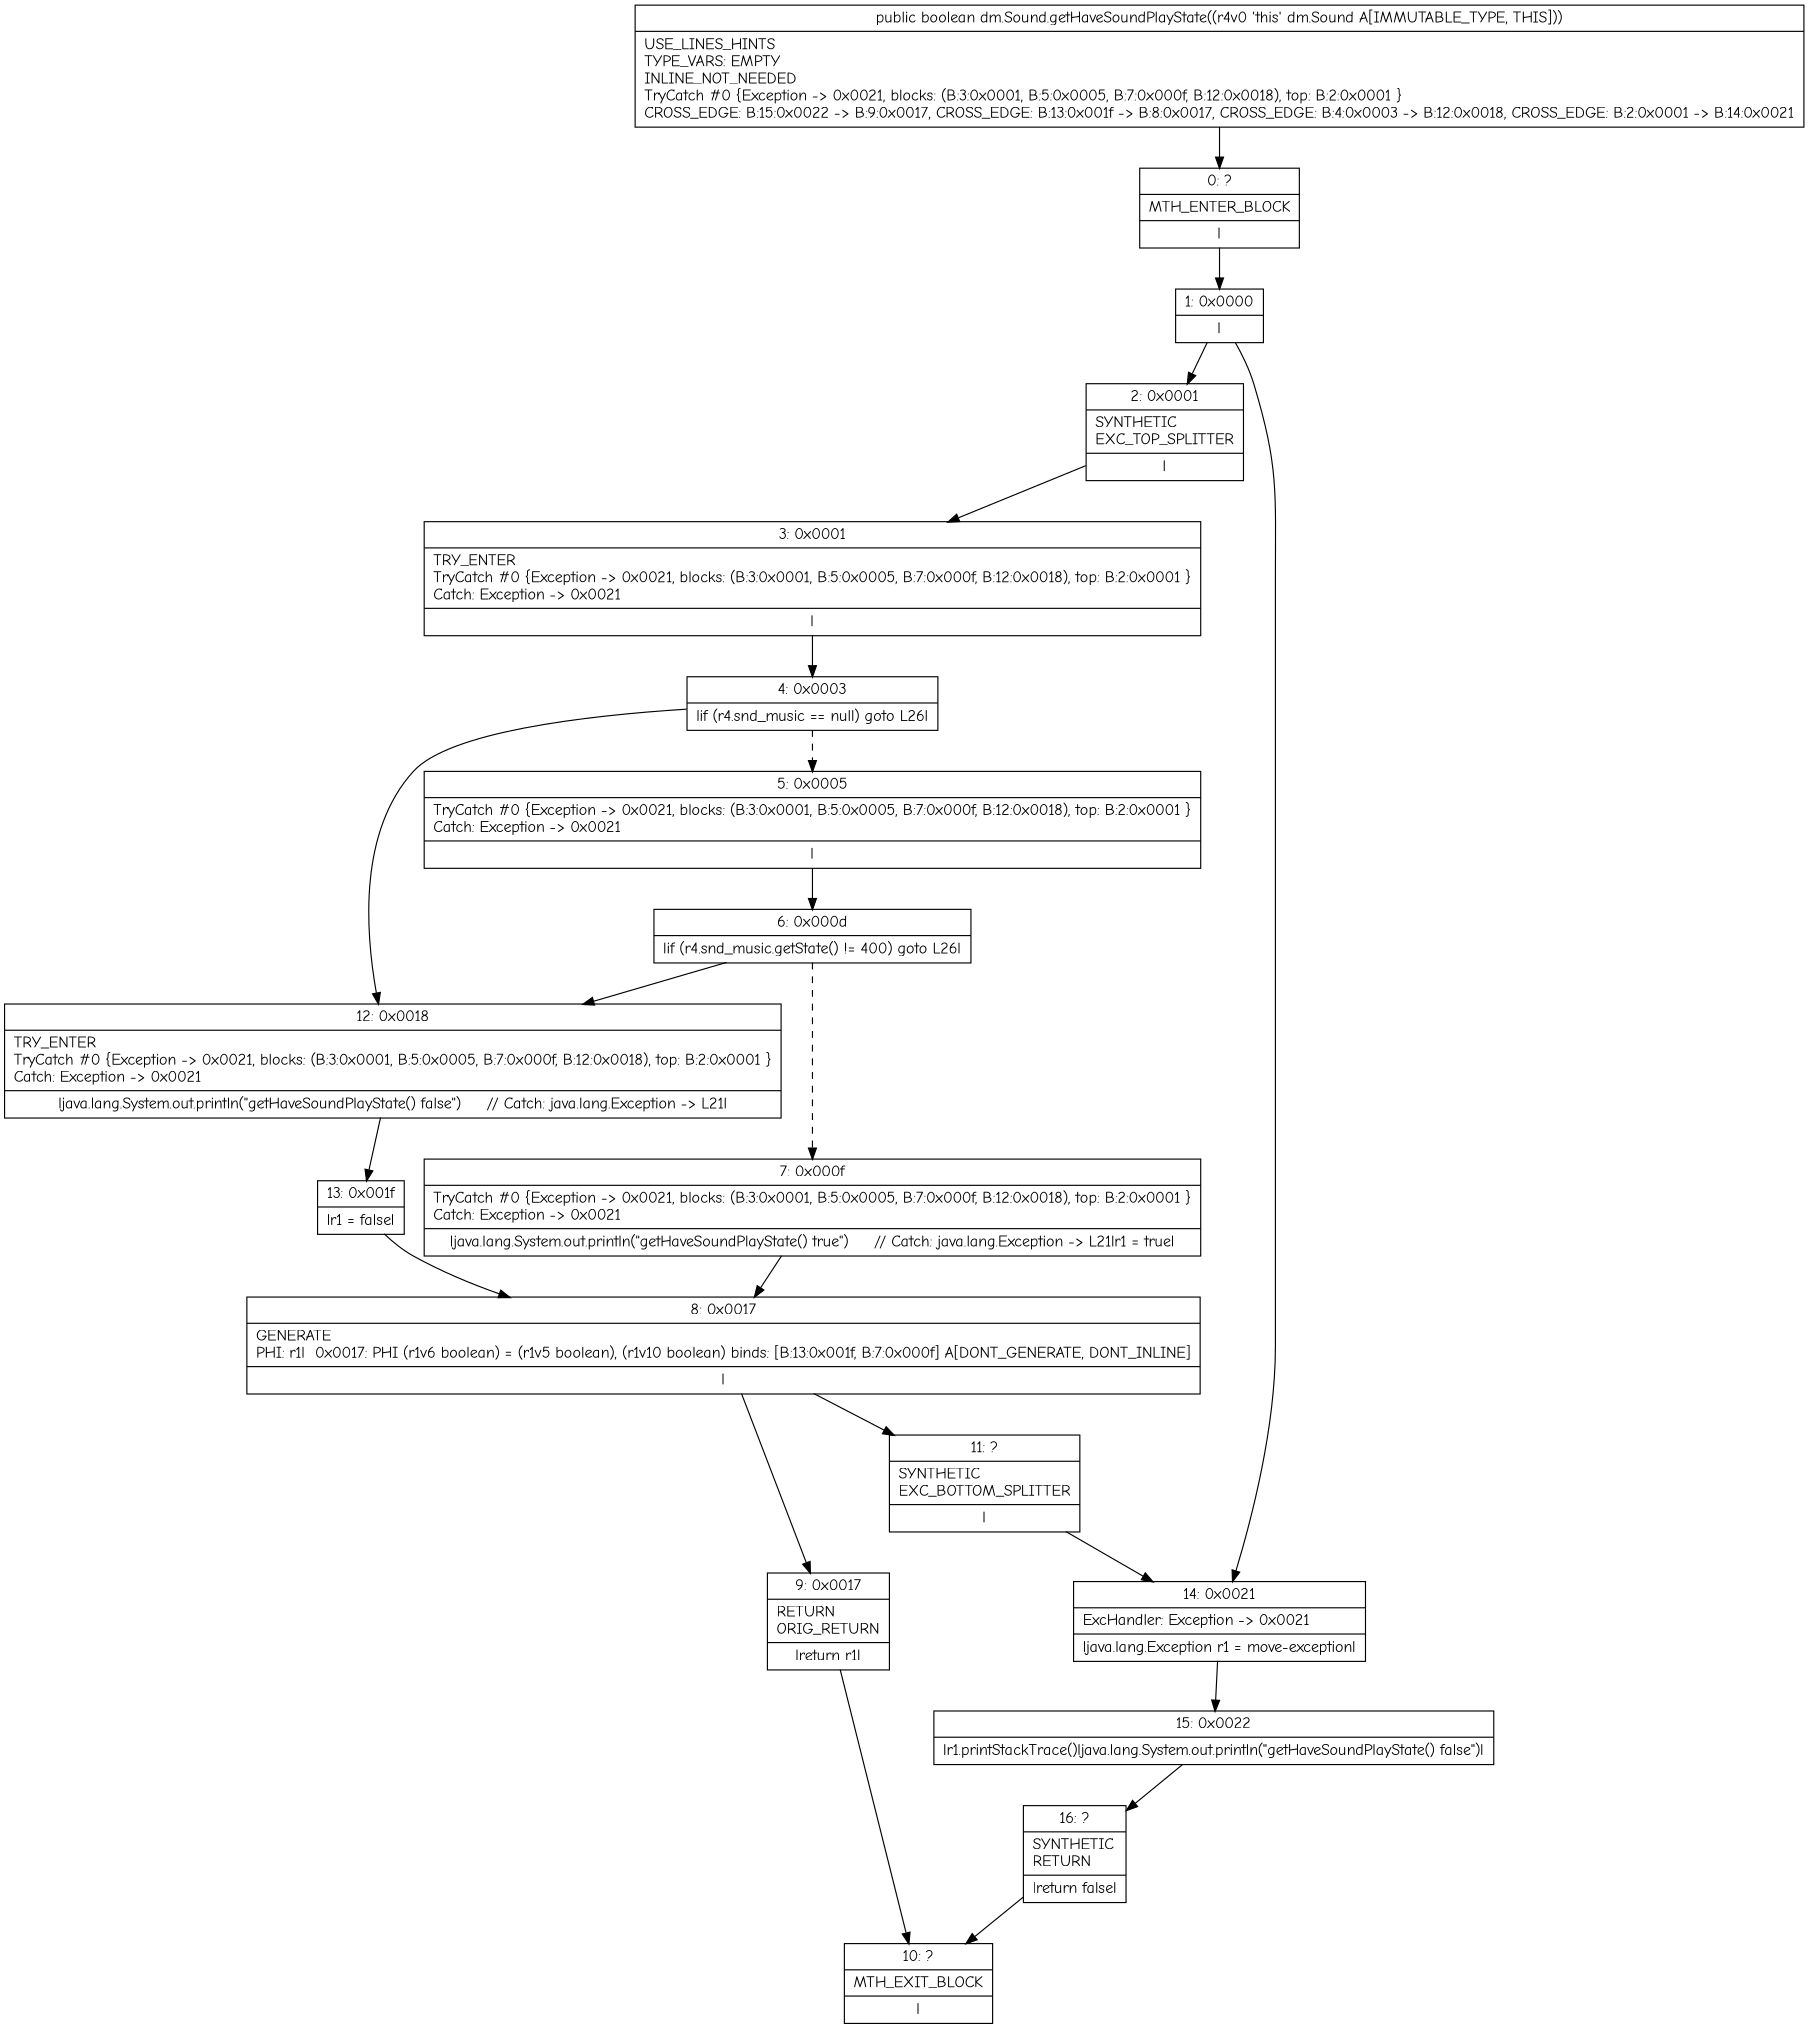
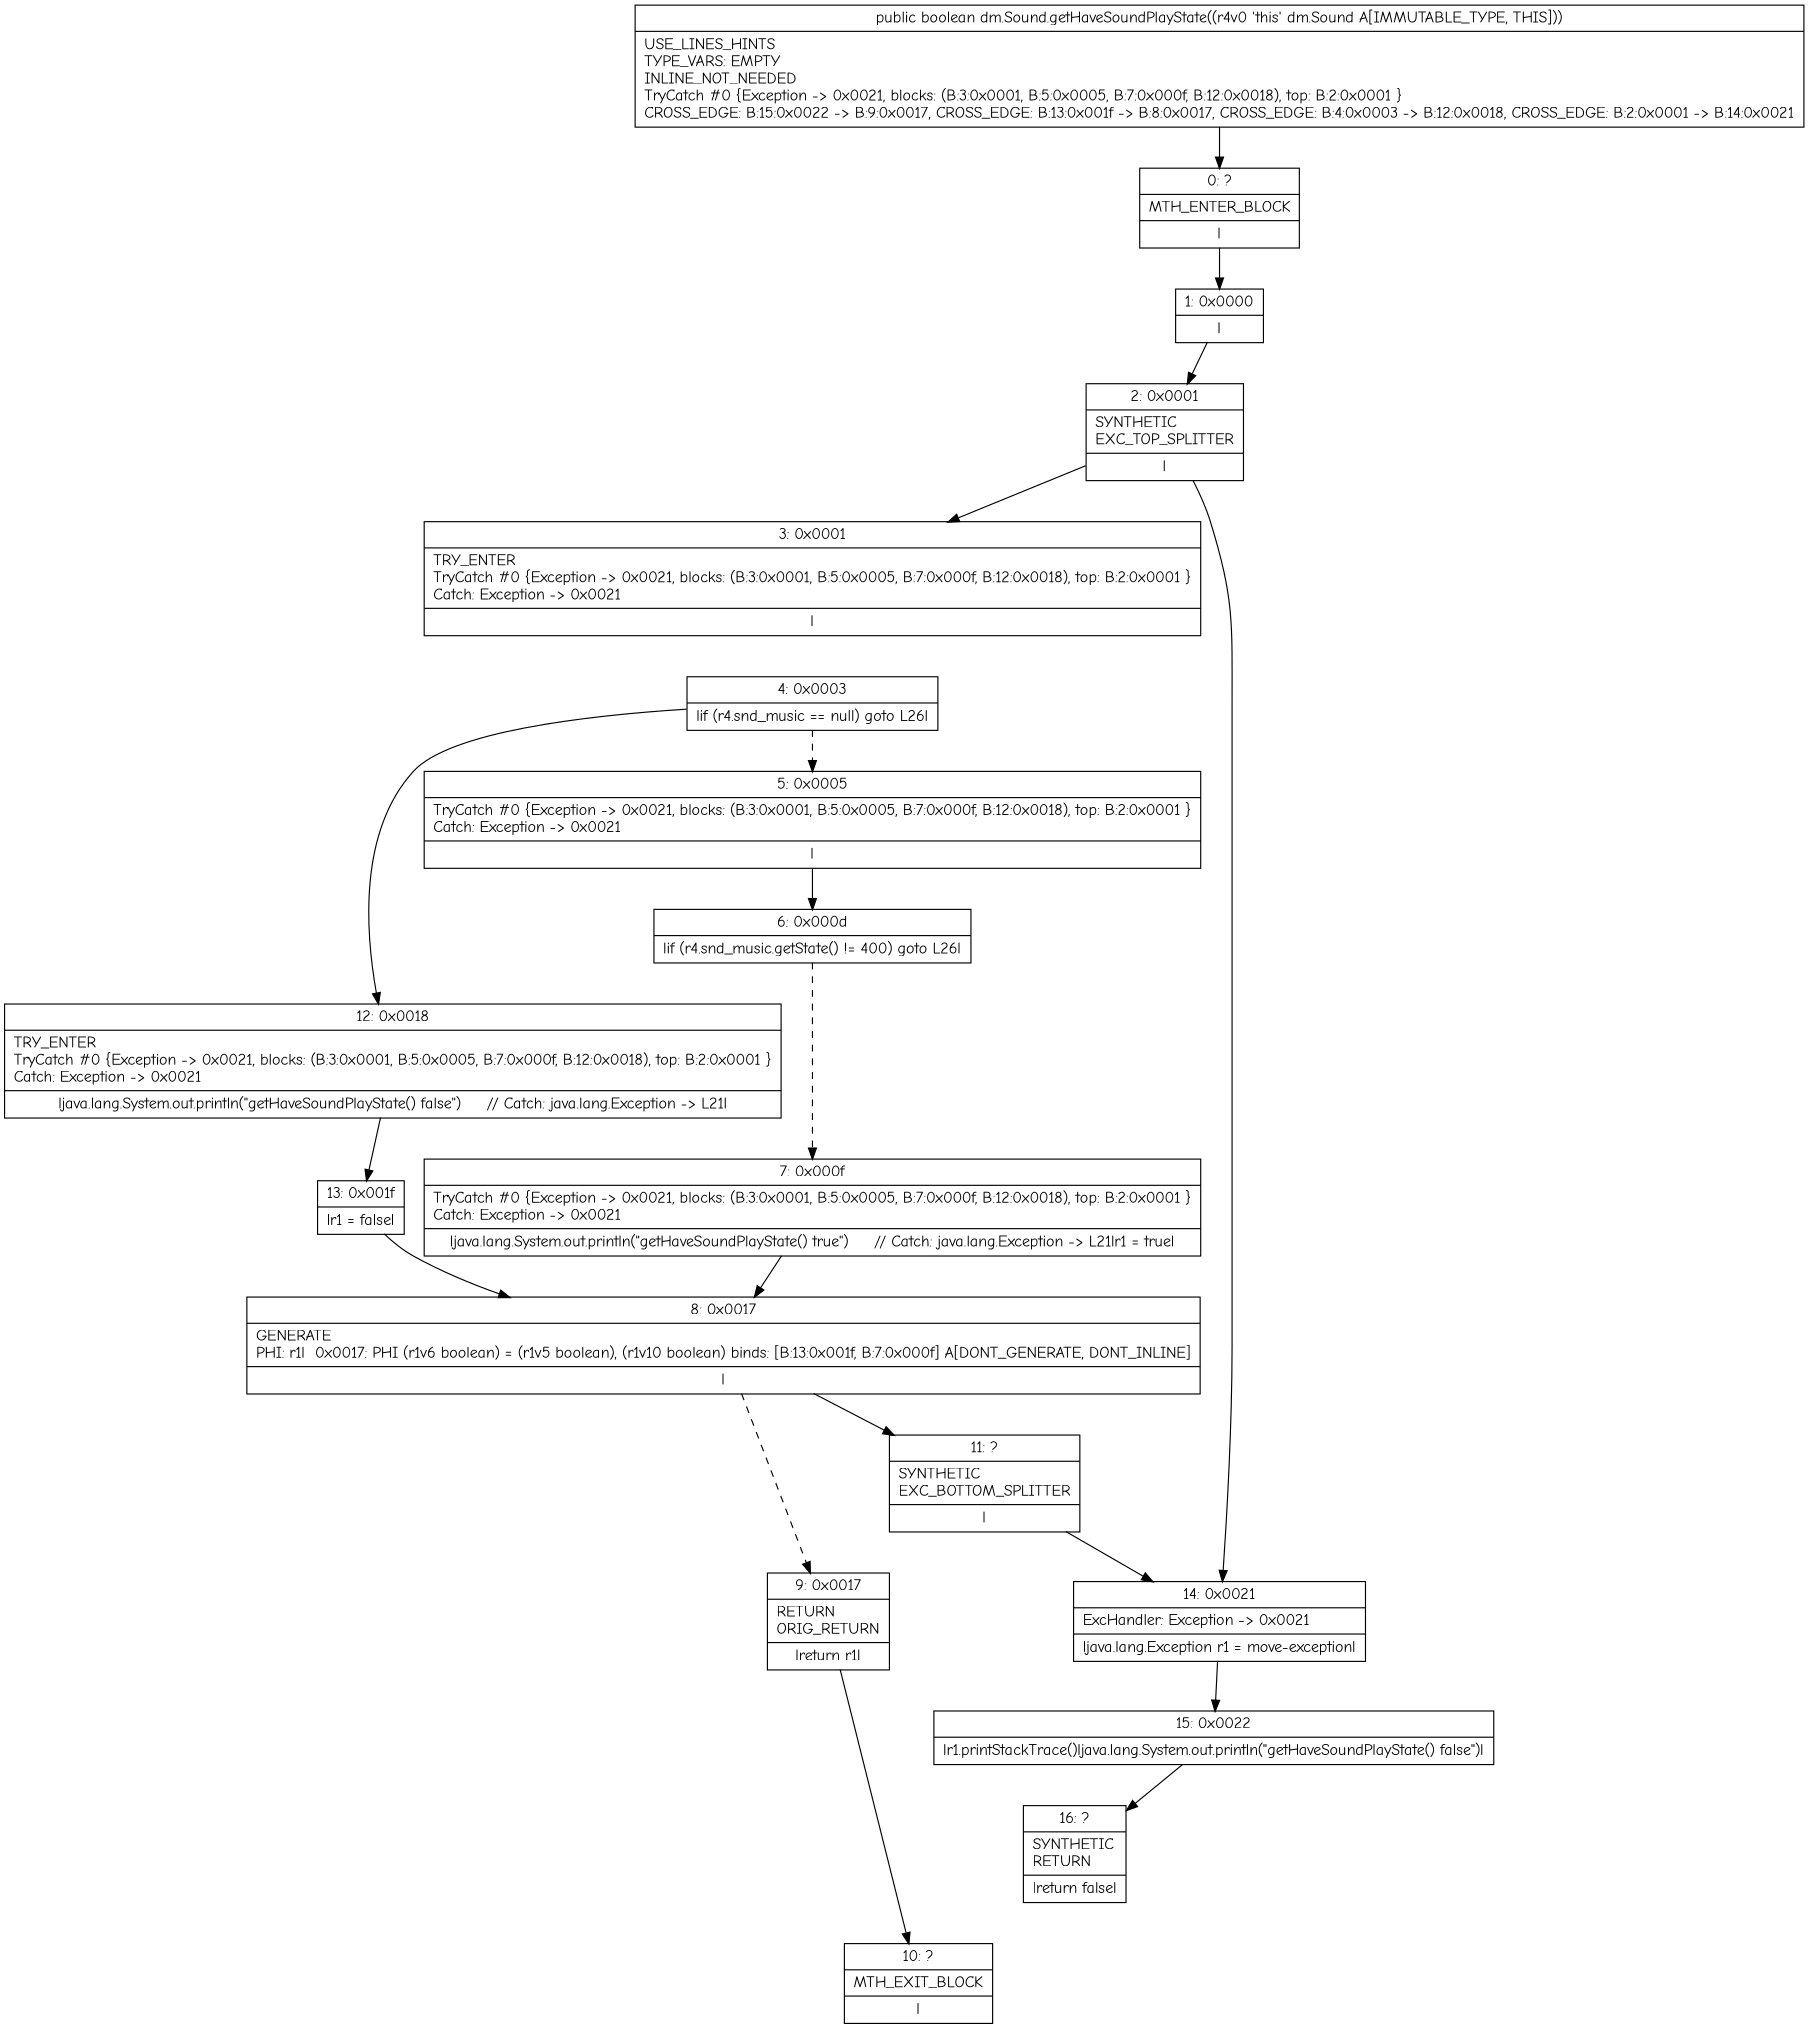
(812, 650) -> none
(1275, 956) -> (1232, 1022)
(660, 982) -> none
(774, 1478) -> (774, 1478)
(999, 1917) -> none
